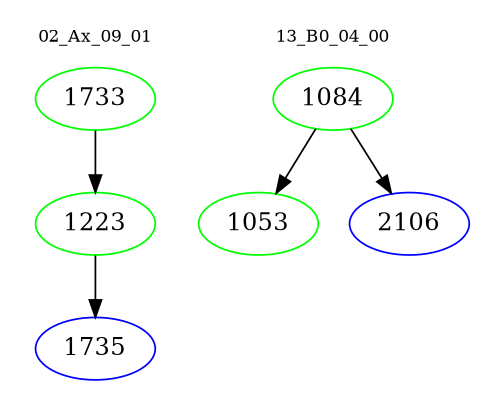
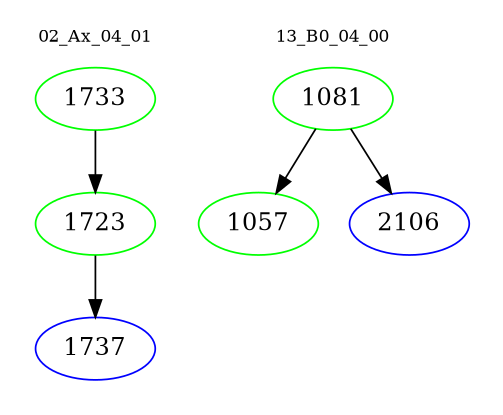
(95, 37) -> (95, 37)
(333, 99) -> (333, 99)
(95, 224) -> (95, 224)
(258, 224) -> (258, 224)
(95, 349) -> (95, 349)
